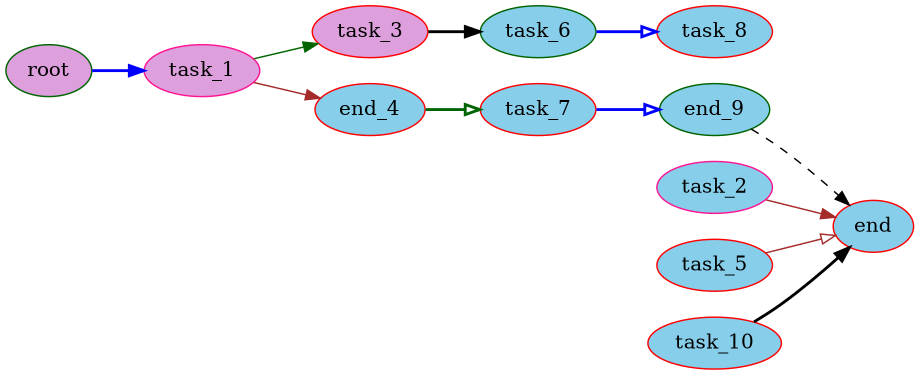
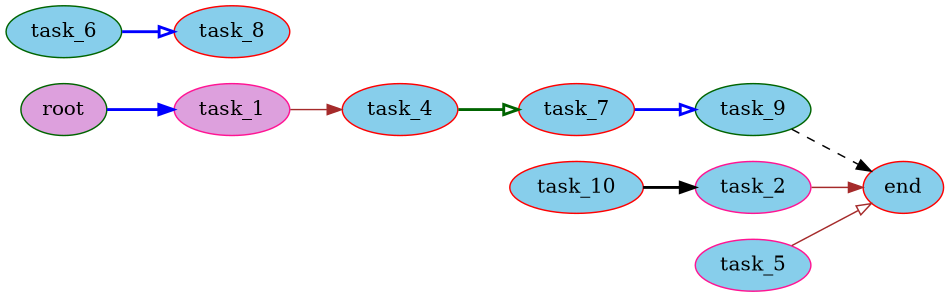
(370, 32) -> none
(370, 110) -> (400, 110)
(715, 110) -> (753, 110)
(715, 265) -> (753, 265)
(798, 292) -> (662, 187)
